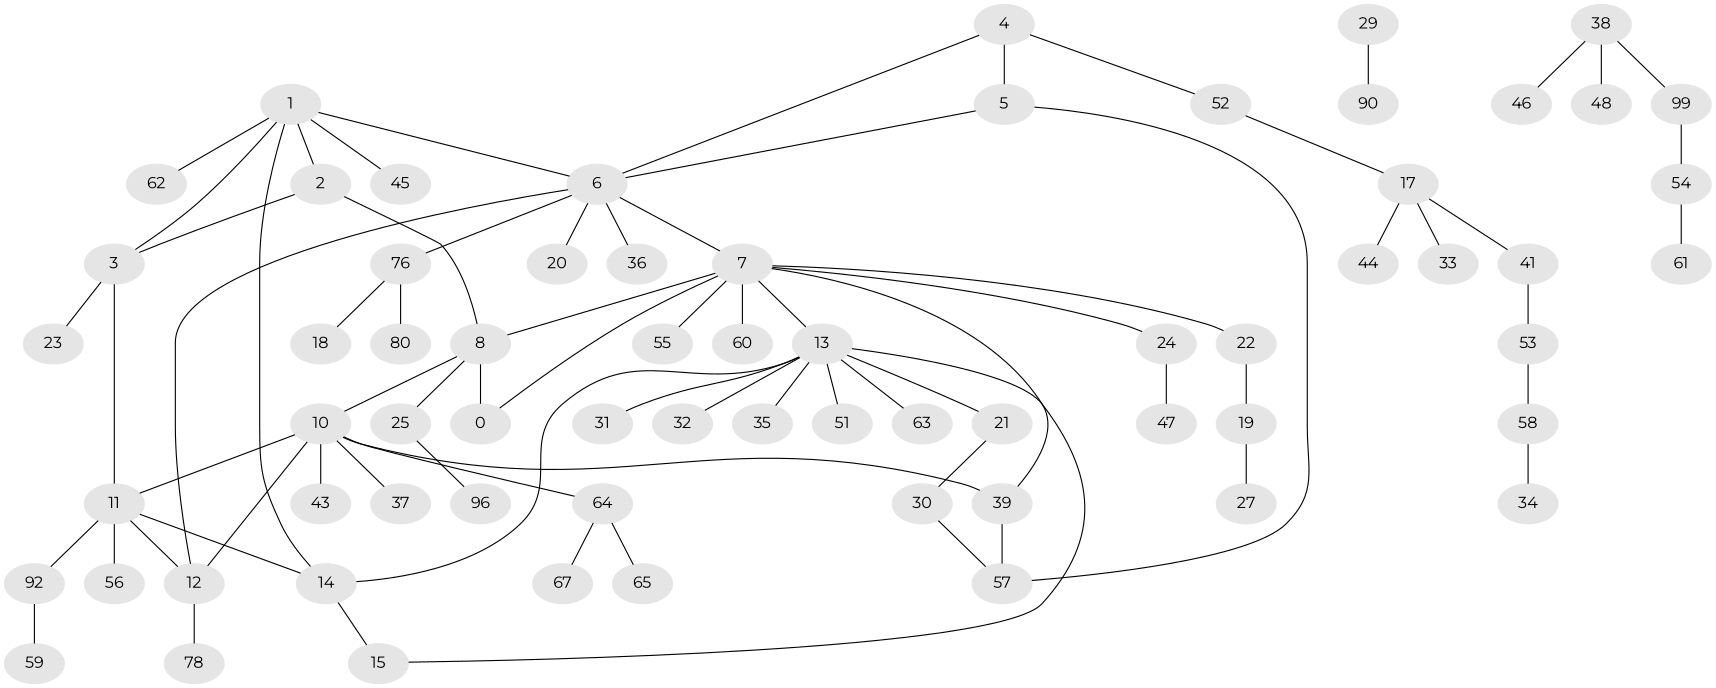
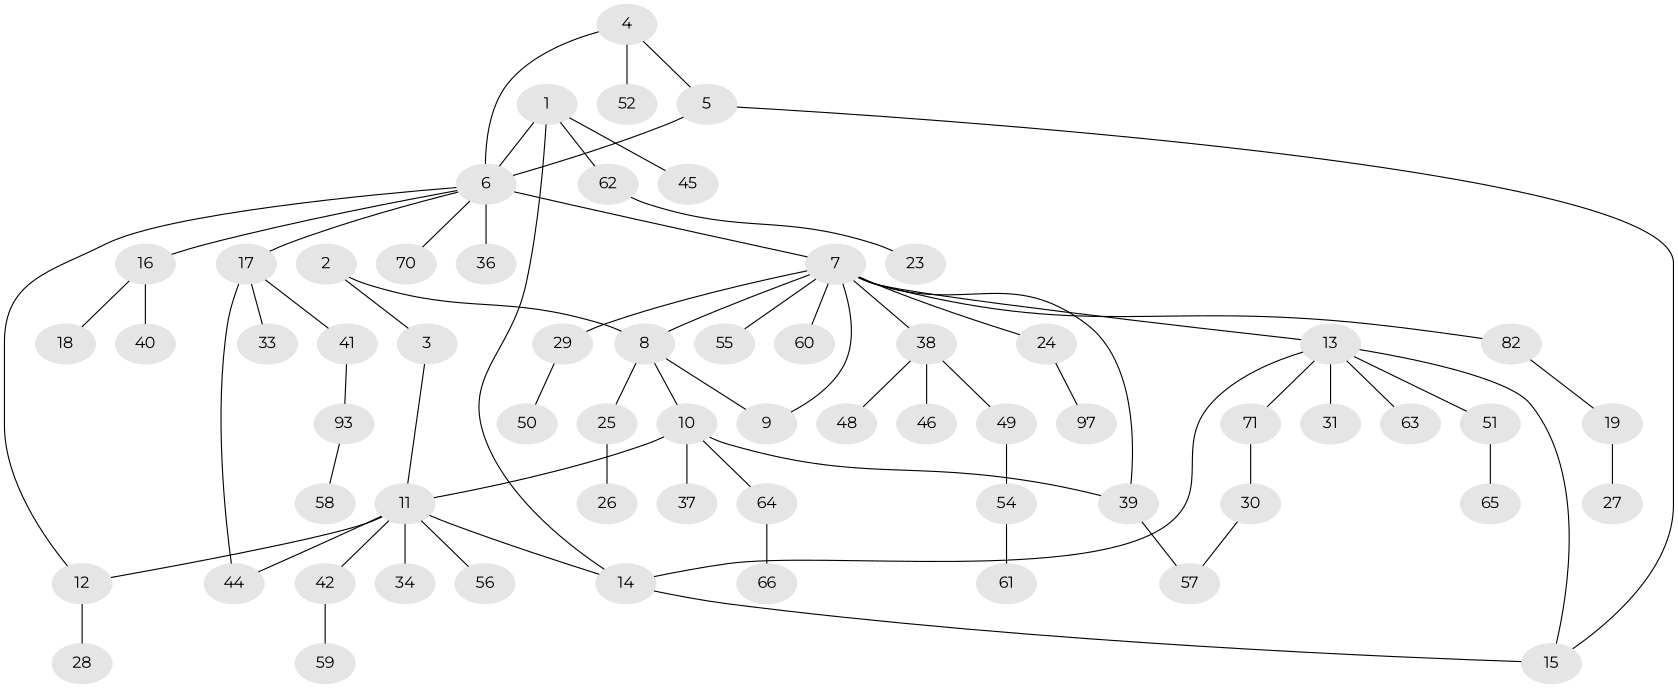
(1368, 104) -> (527, 424)
(1681, 104) -> (1007, 424)
(306, 144) -> none
(1315, 144) -> (363, 218)
(211, 191) -> none
(401, 264) -> (145, 264)
(557, 264) -> (406, 264)
none -> (696, 297)
(84, 304) -> (762, 224)
none -> (881, 304)
(401, 344) -> (145, 344)
(1246, 344) -> (1511, 344)
(1528, 344) -> (344, 424)
(1307, 357) -> (1426, 175)
(481, 424) -> (767, 424)
(682, 424) -> none
(762, 424) -> none
(1002, 424) -> (1251, 424)
(1166, 424) -> (1086, 424)
(1528, 464) -> (405, 544)
(257, 504) -> none
(321, 504) -> none
(481, 504) -> (607, 504)
none -> (320, 544)
(623, 544) -> (1490, 464)
(34, 584) -> (325, 584)
(563, 584) -> (767, 584)
(194, 664) -> (82, 664)
